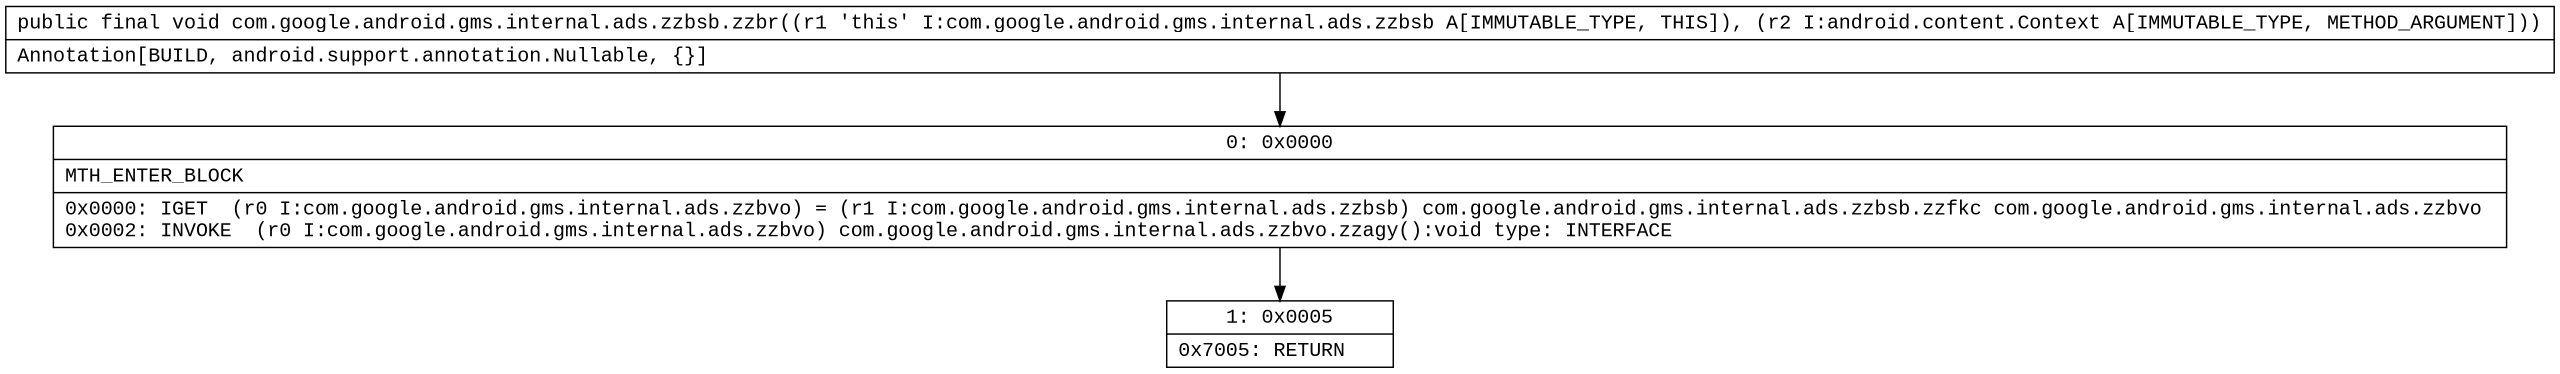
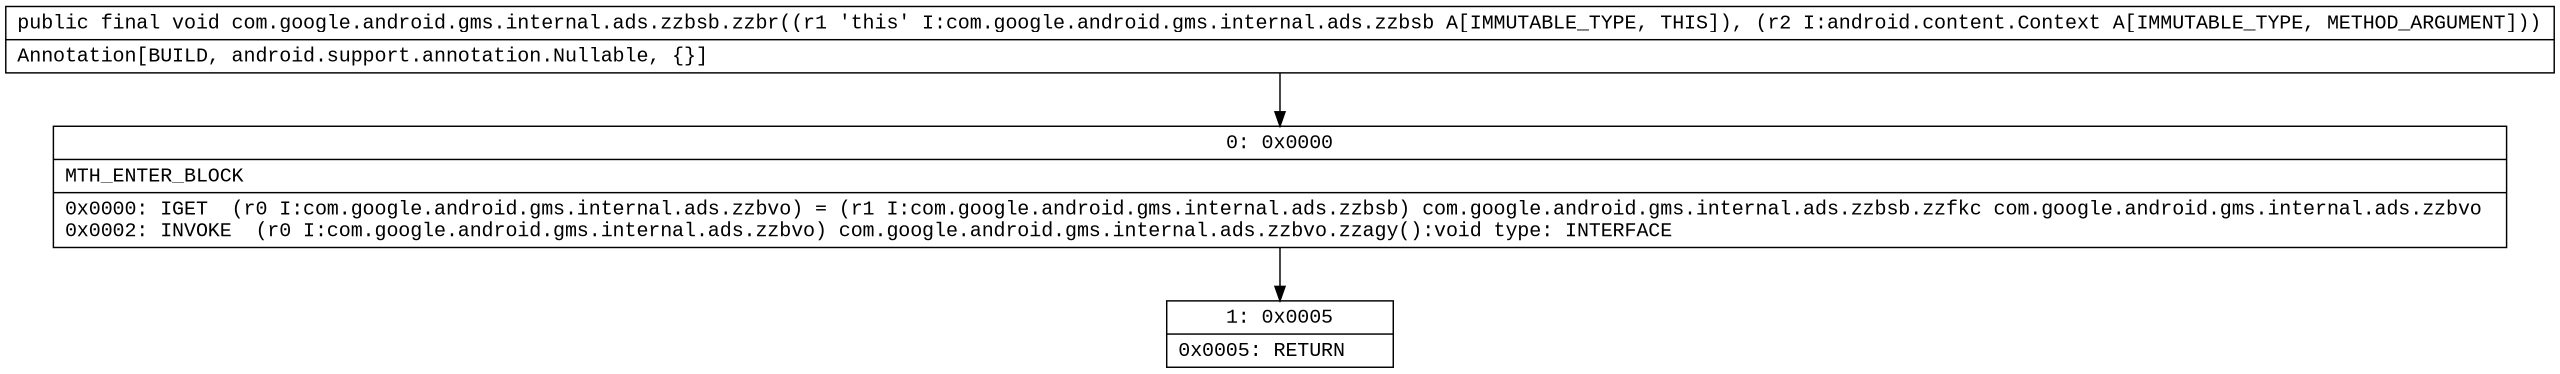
(1280, 350) -> (1280, 350)
